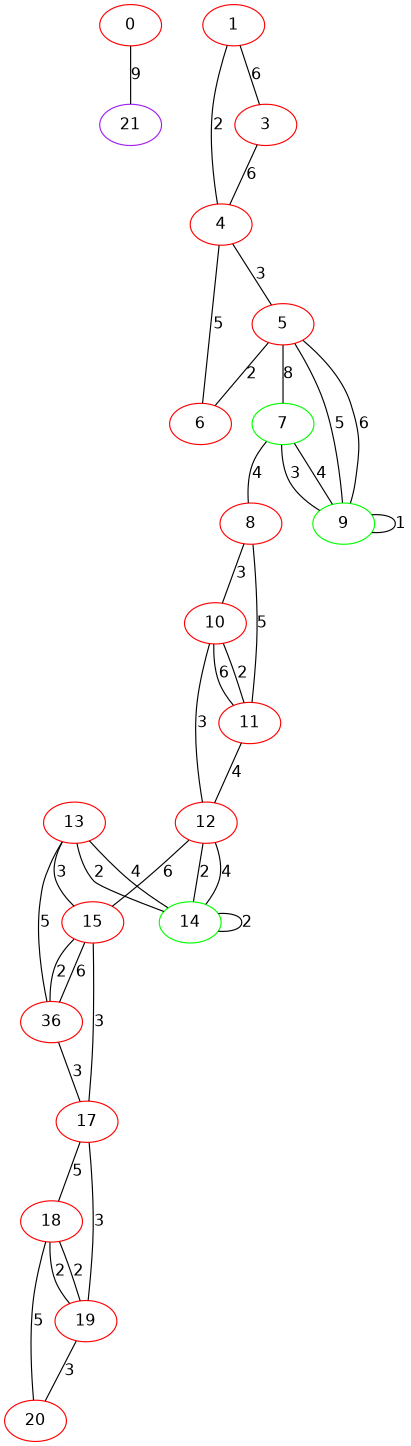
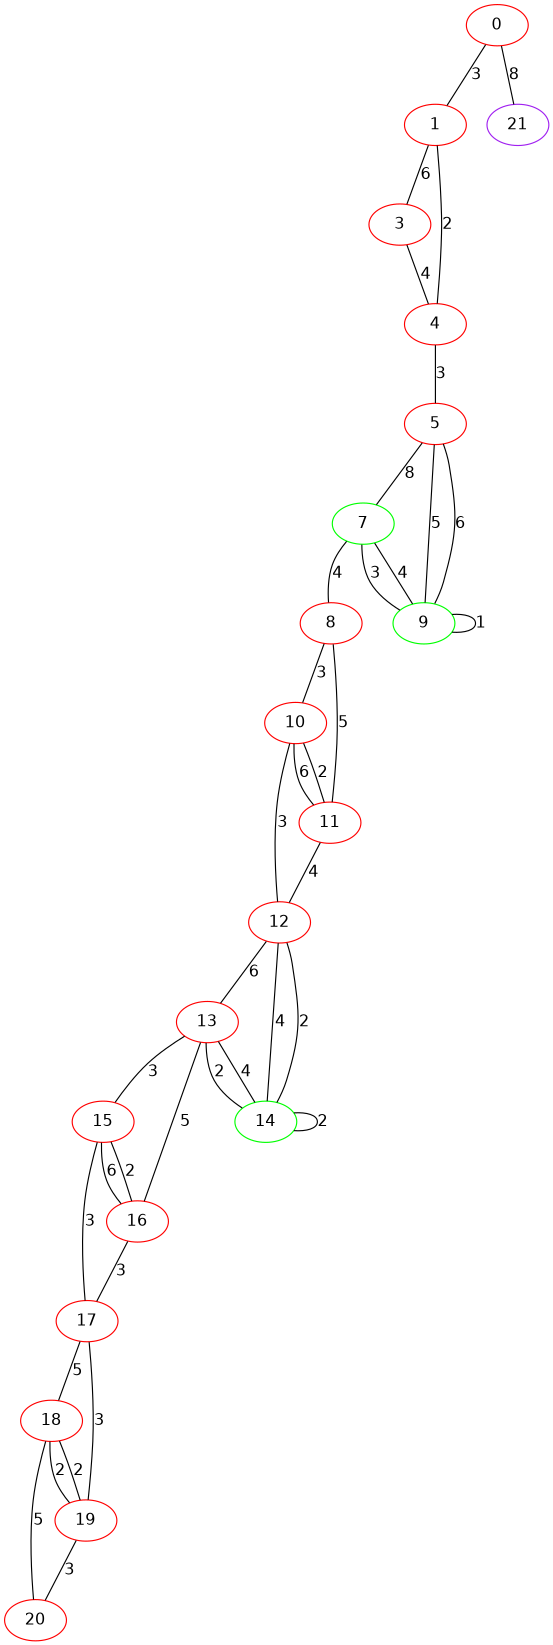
(136, 75) -> (514, 75)
none -> (466, 75)
(252, 175) -> (426, 274)
(201, 424) -> none
(151, 874) -> (243, 972)
(52, 1022) -> (138, 1221)
